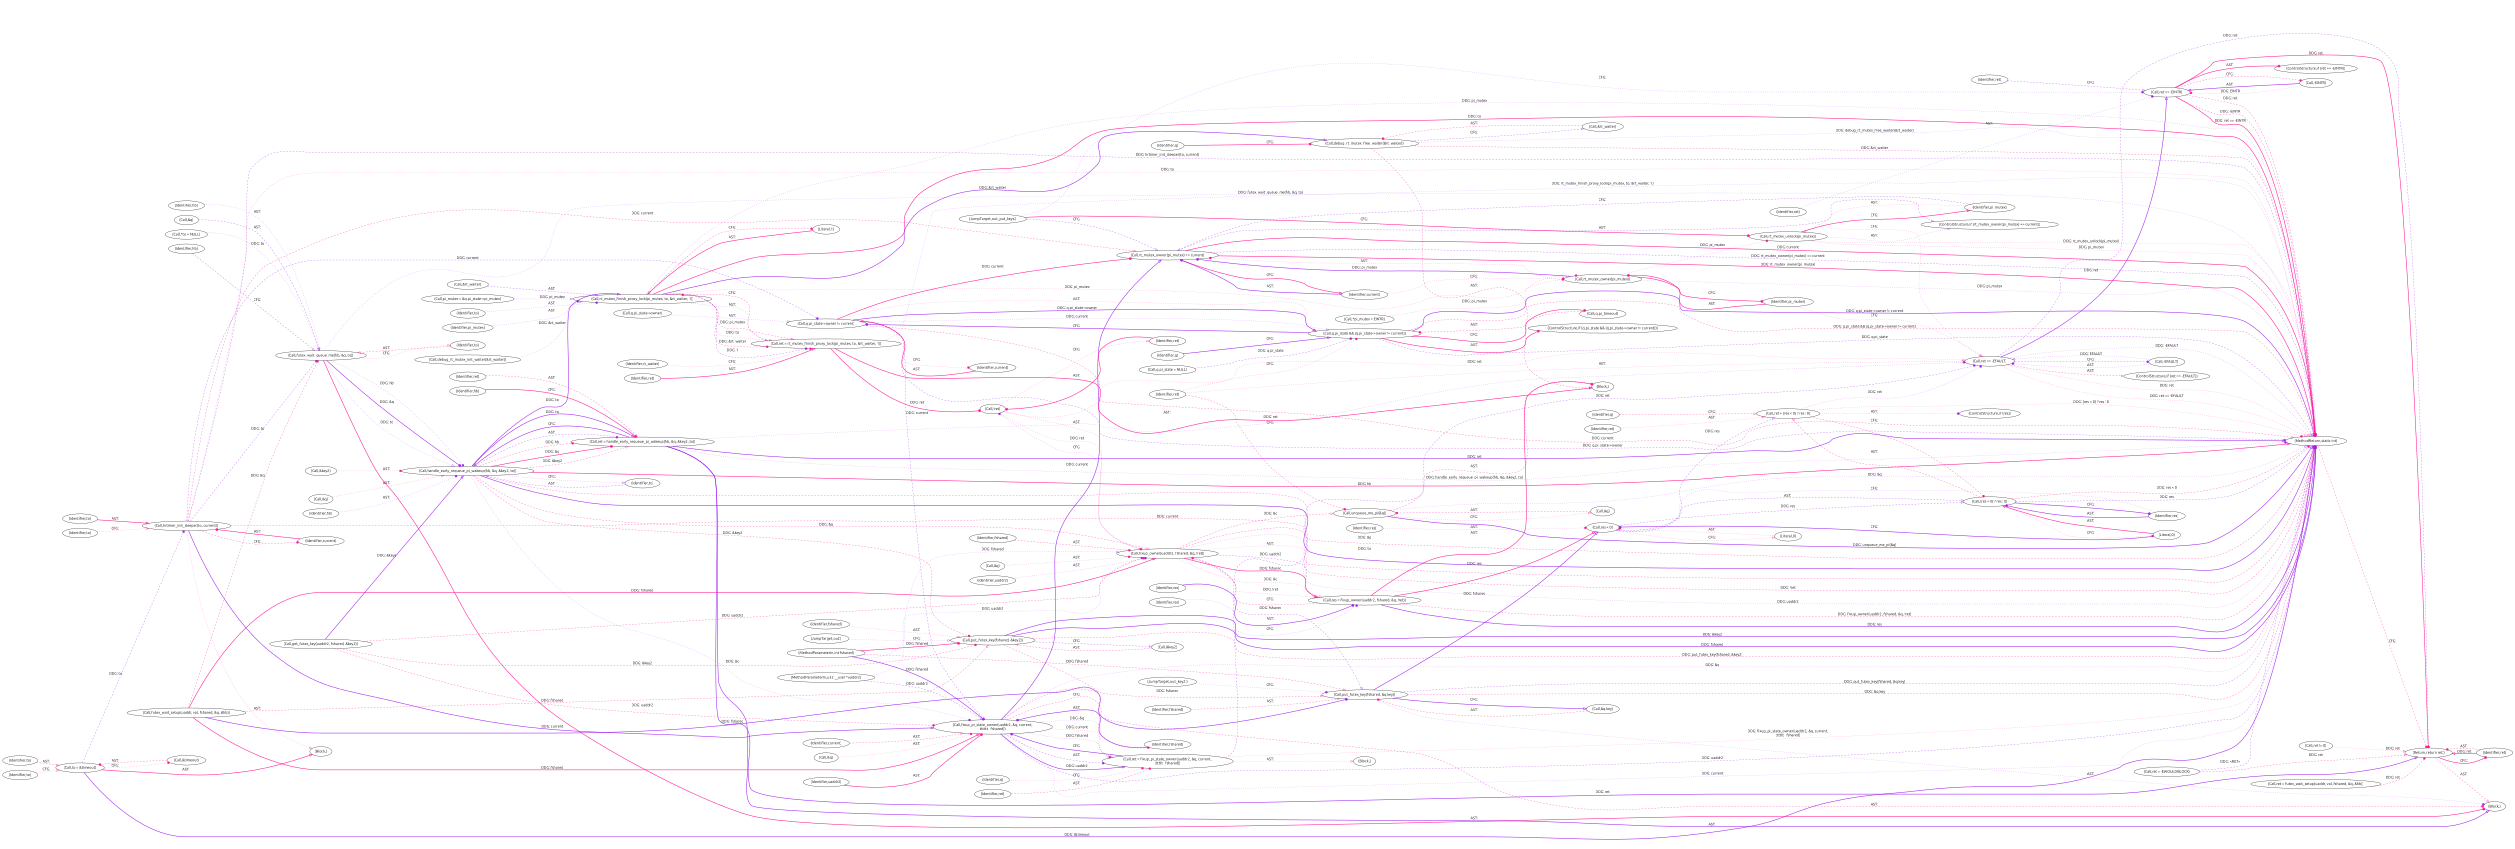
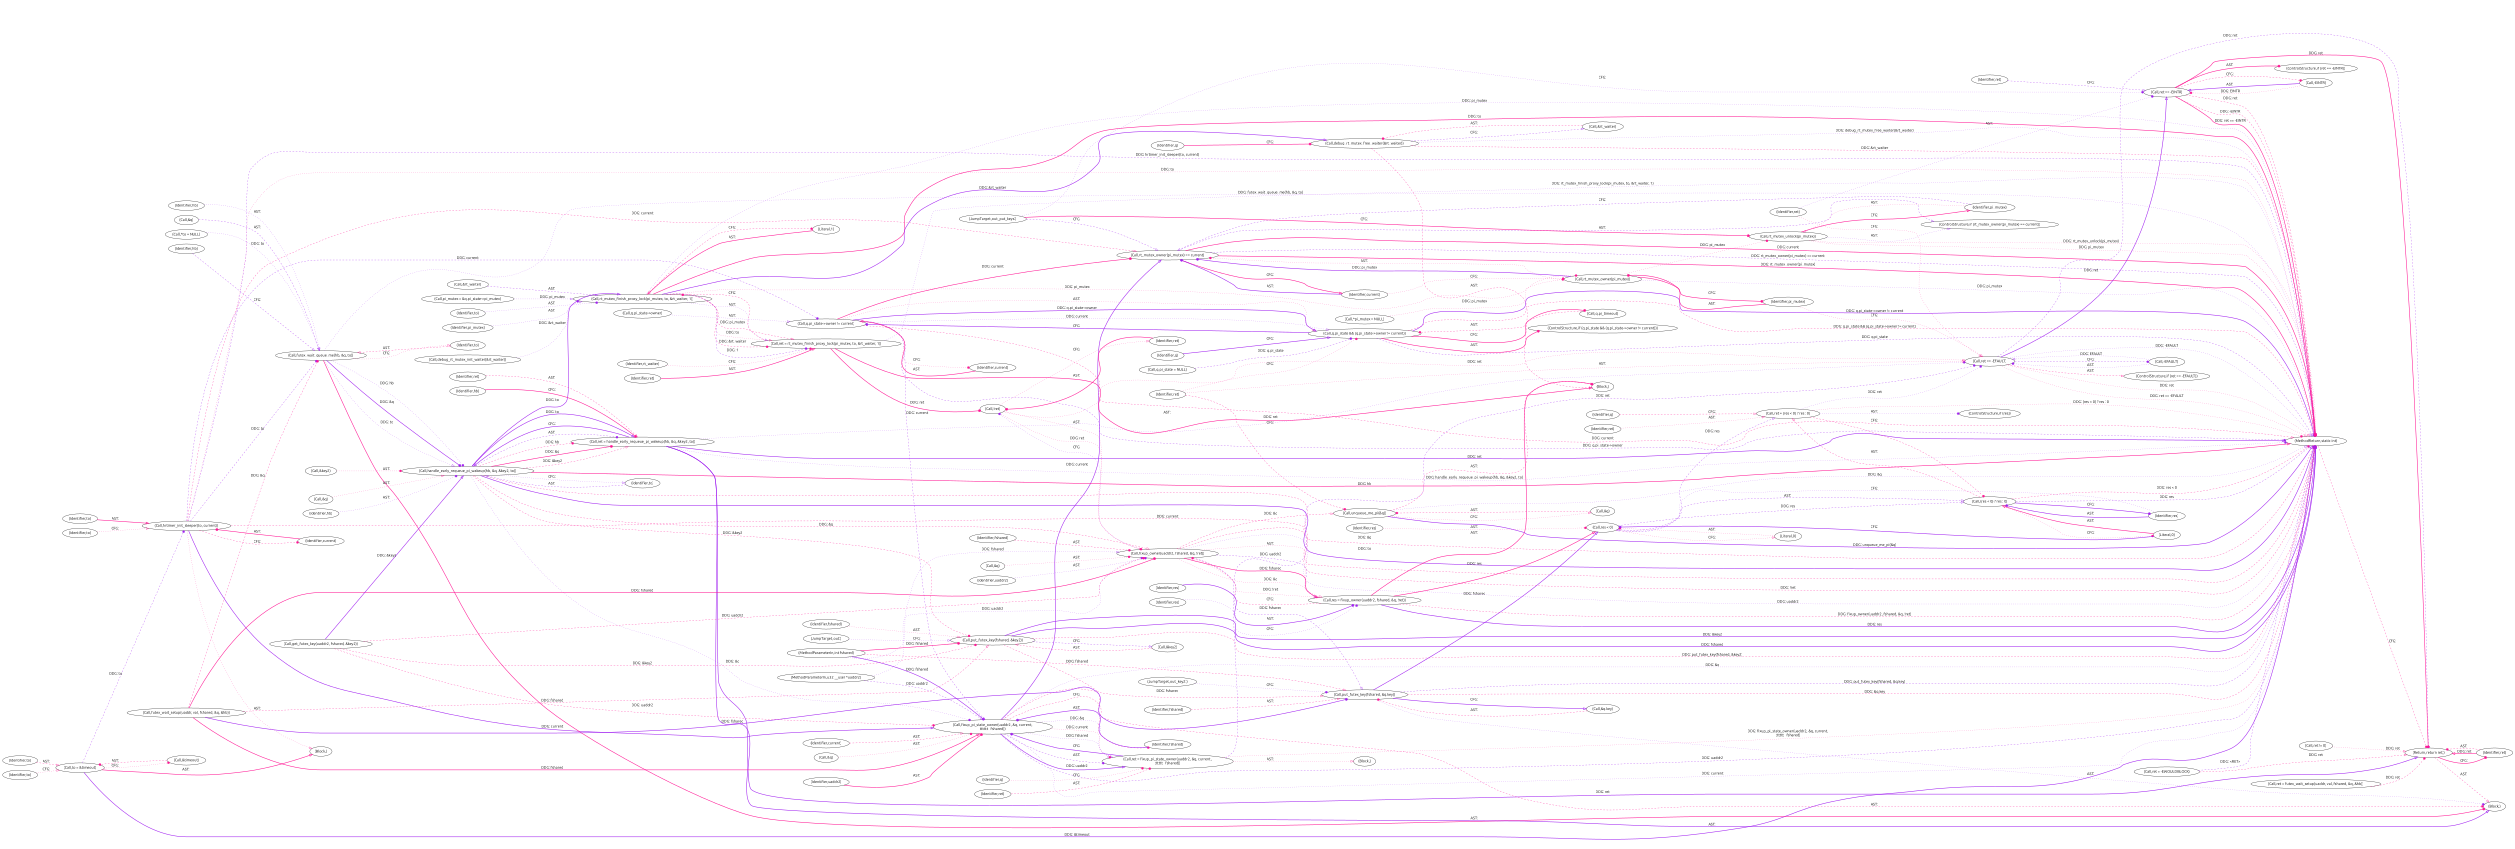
(1365, 319) -> (1365, 319)
(648, 593) -> (648, 593)
